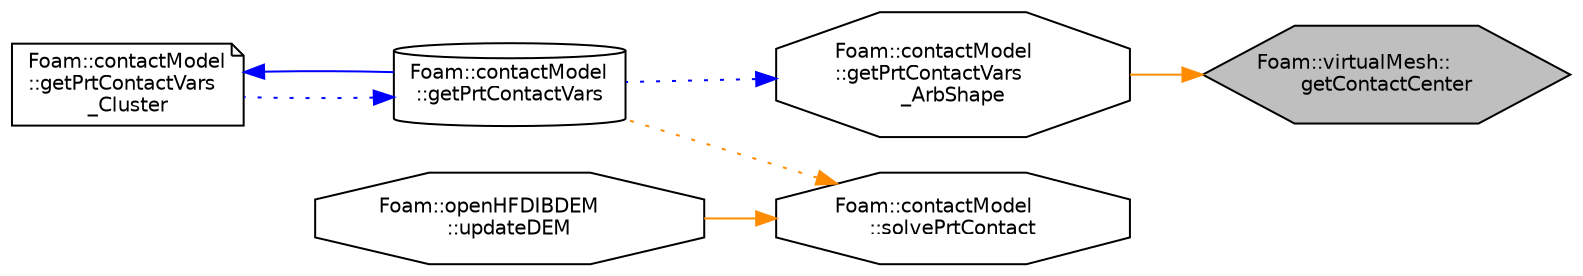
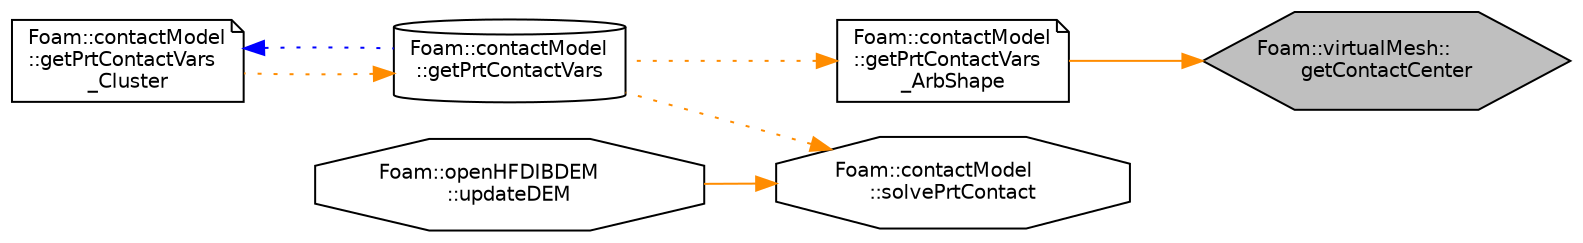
(329, 71) -> (329, 47)
(953, 75) -> (953, 61)
(691, 81) -> (721, 61)
(309, 98) -> (309, 74)
